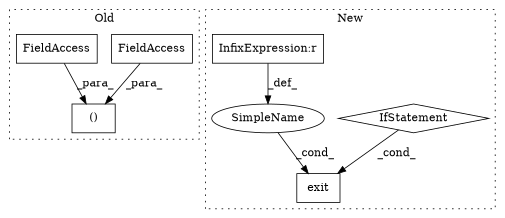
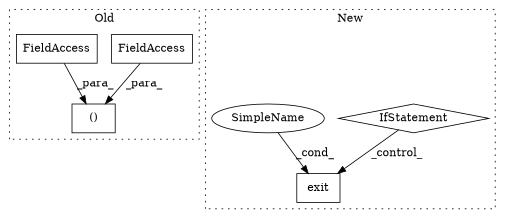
(268, 49) -> none
(397, 153) -> (397, 153)
